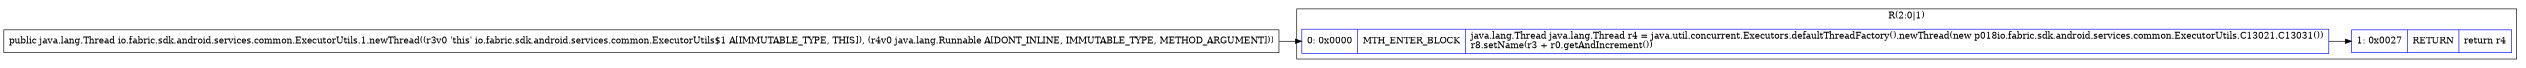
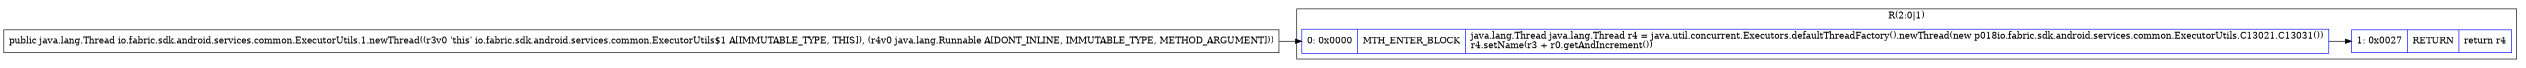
(1562, 46) -> (1562, 46)
